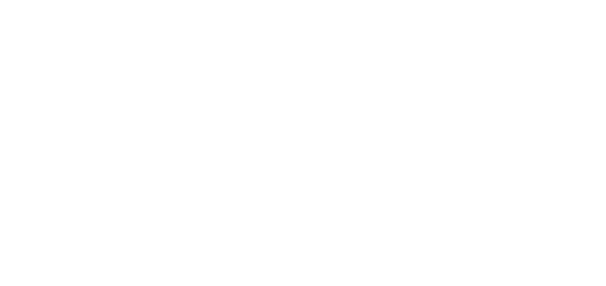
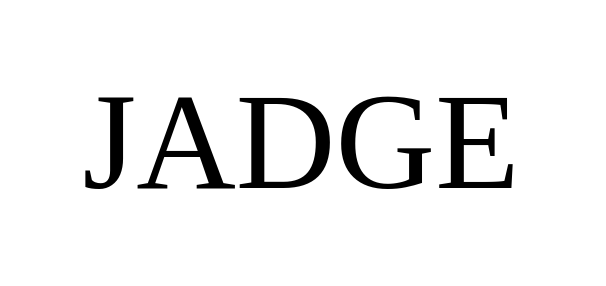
none -> (302, 142)
